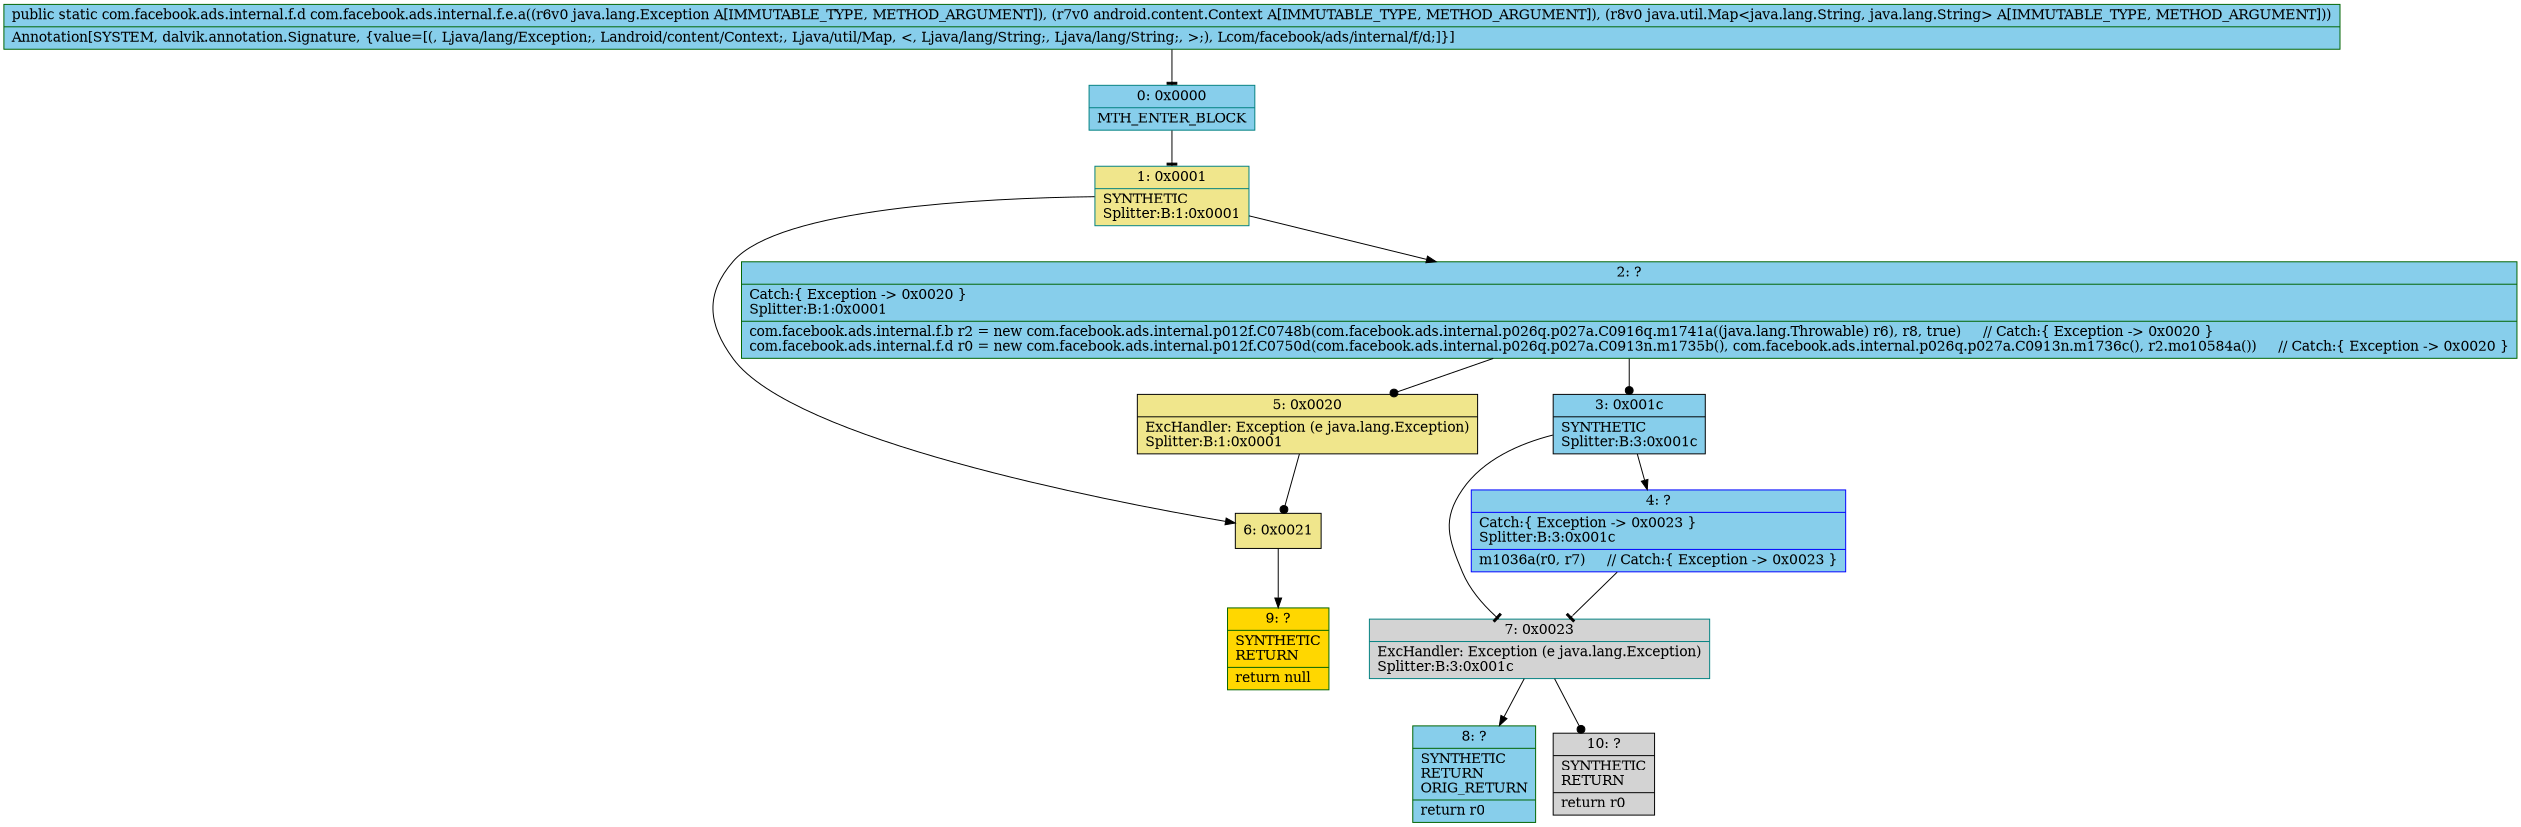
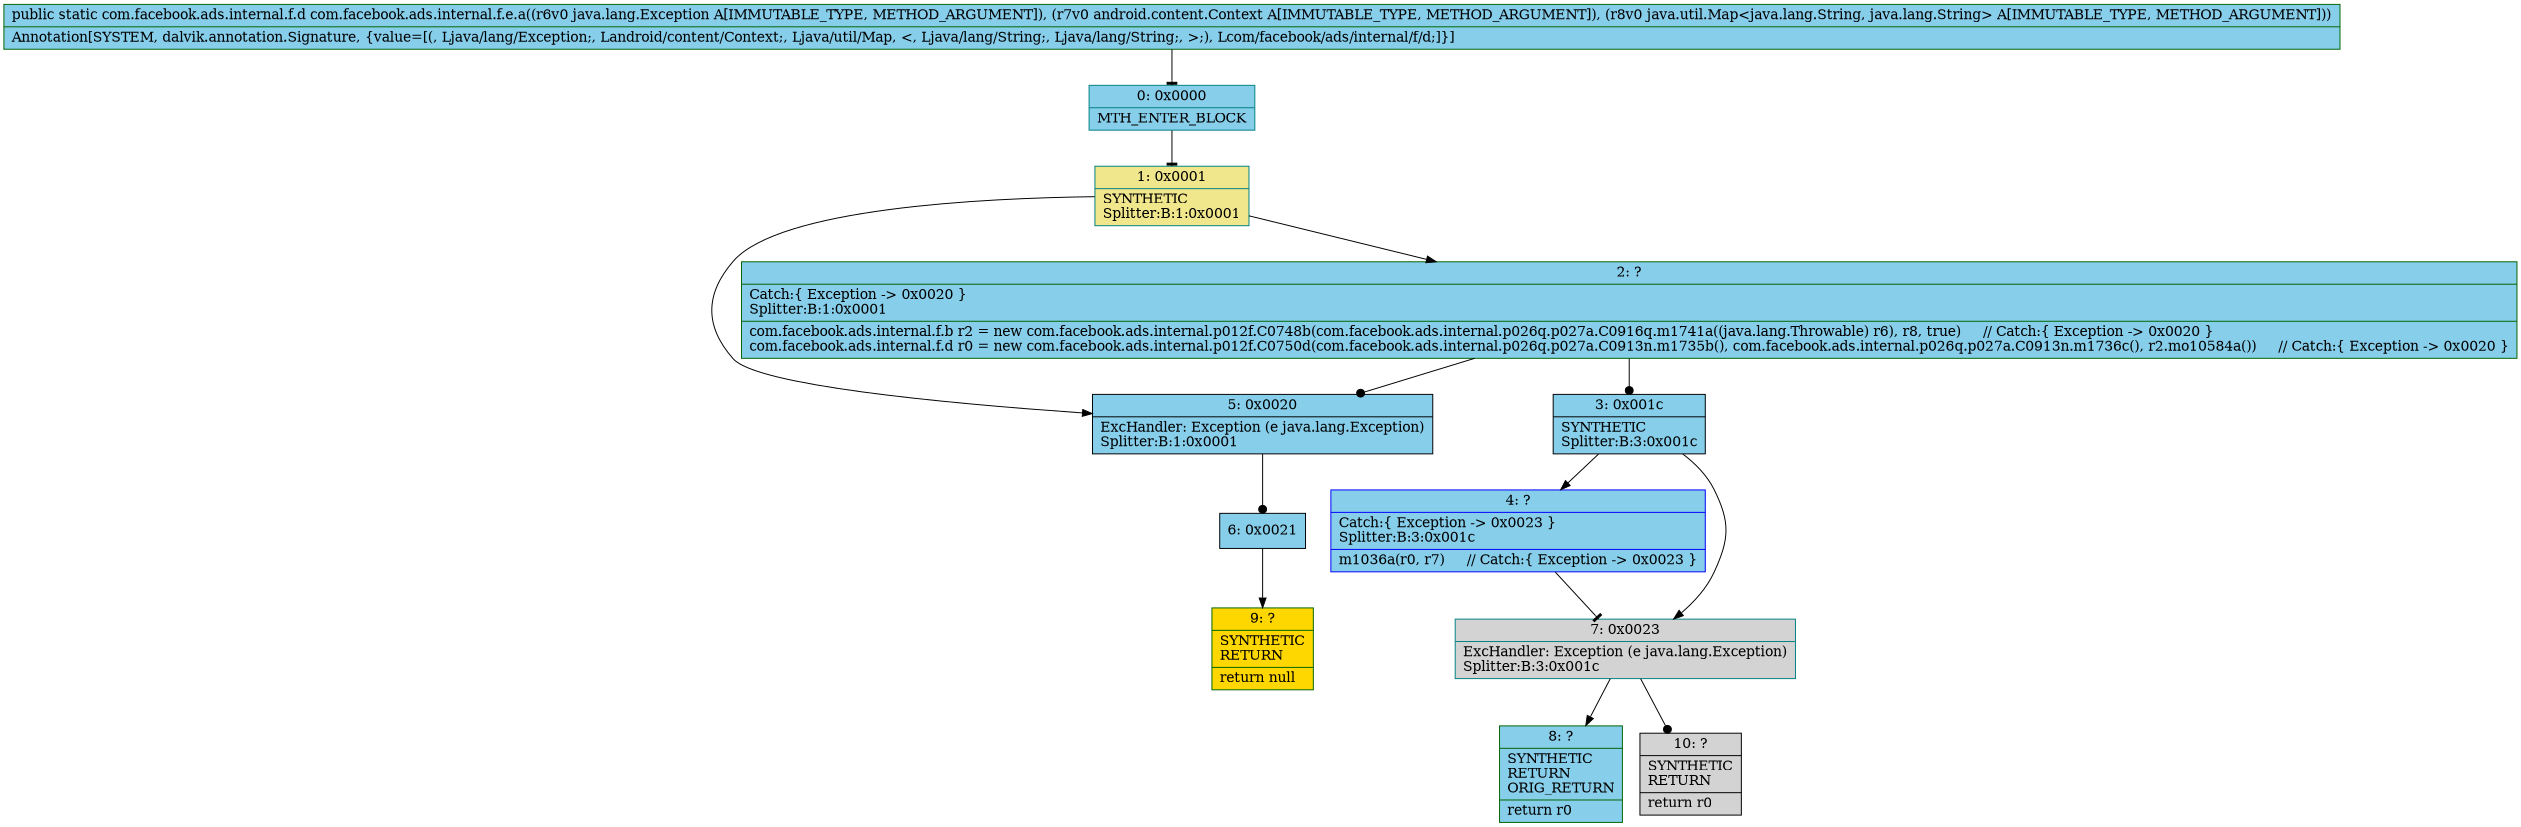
(750, 374) -> (713, 302)
(1307, 424) -> (1263, 424)
(1454, 505) -> (1726, 533)
(1278, 531) -> (1263, 531)
